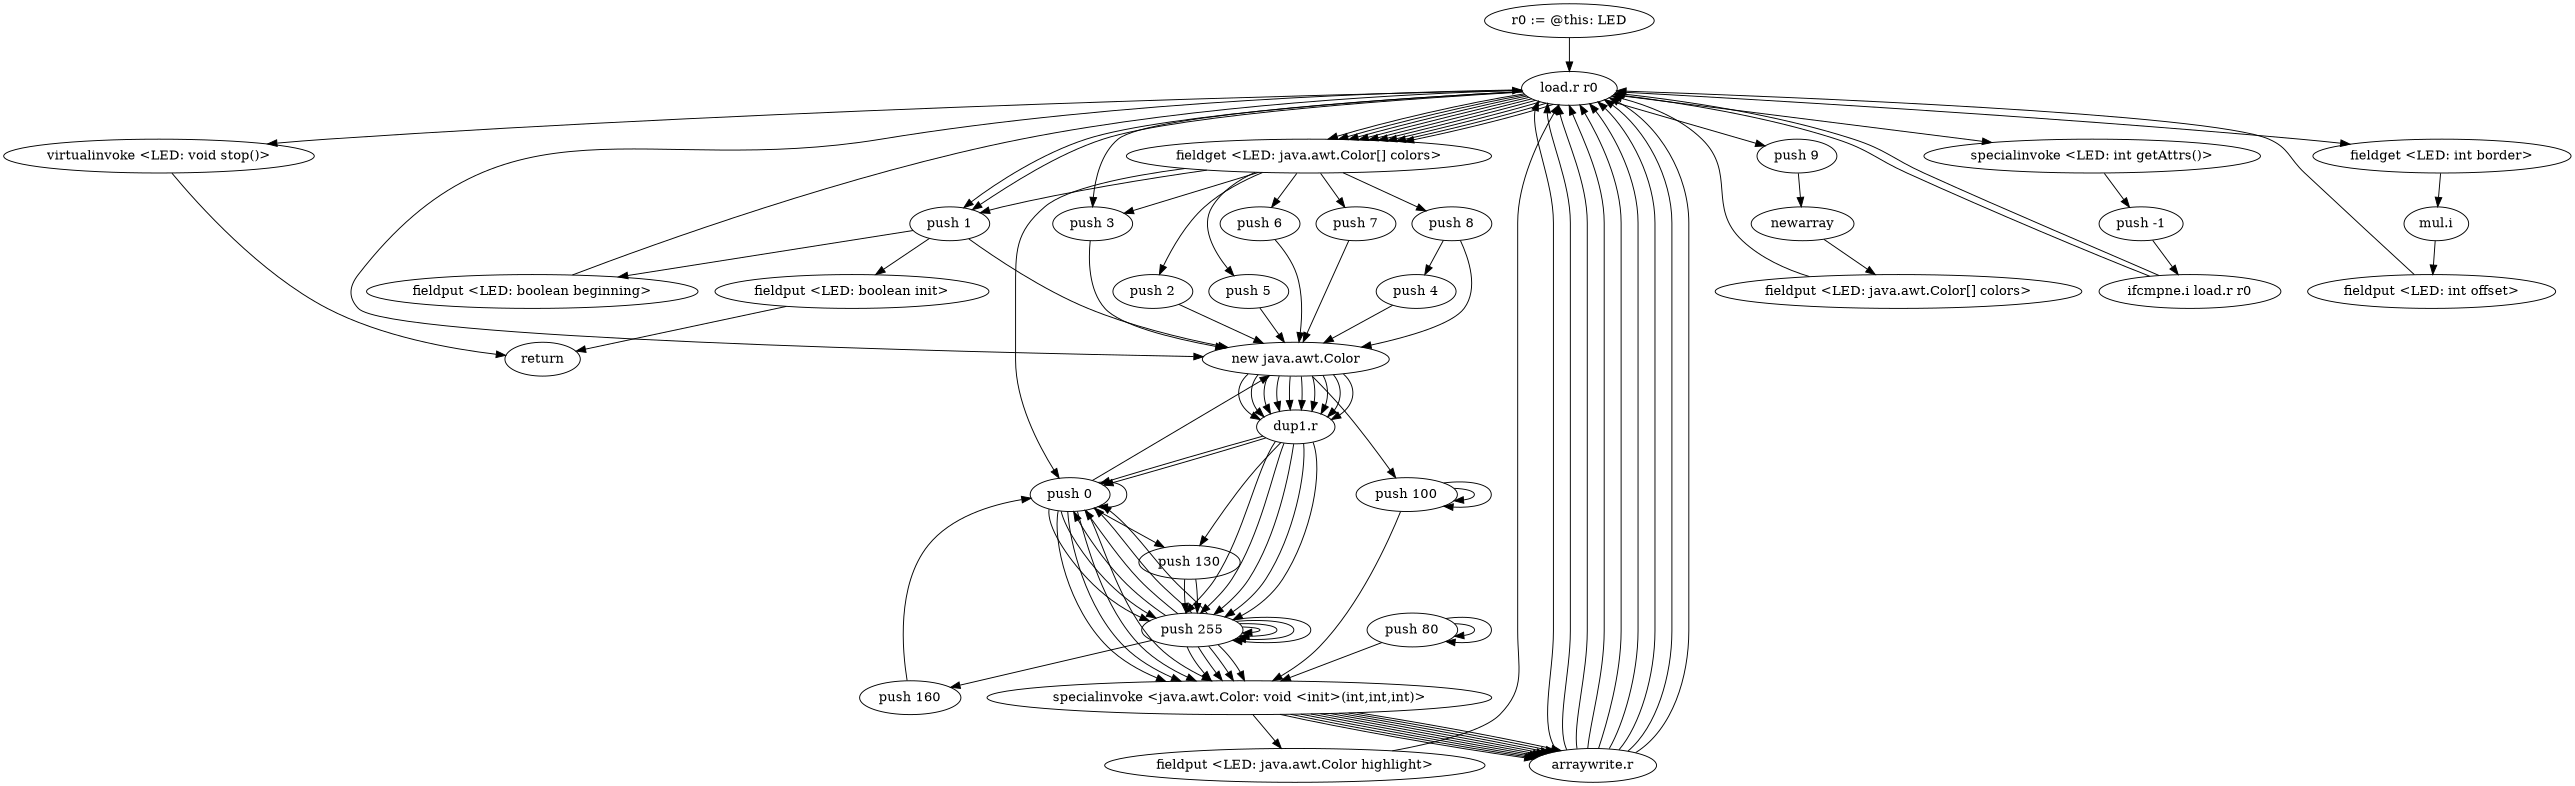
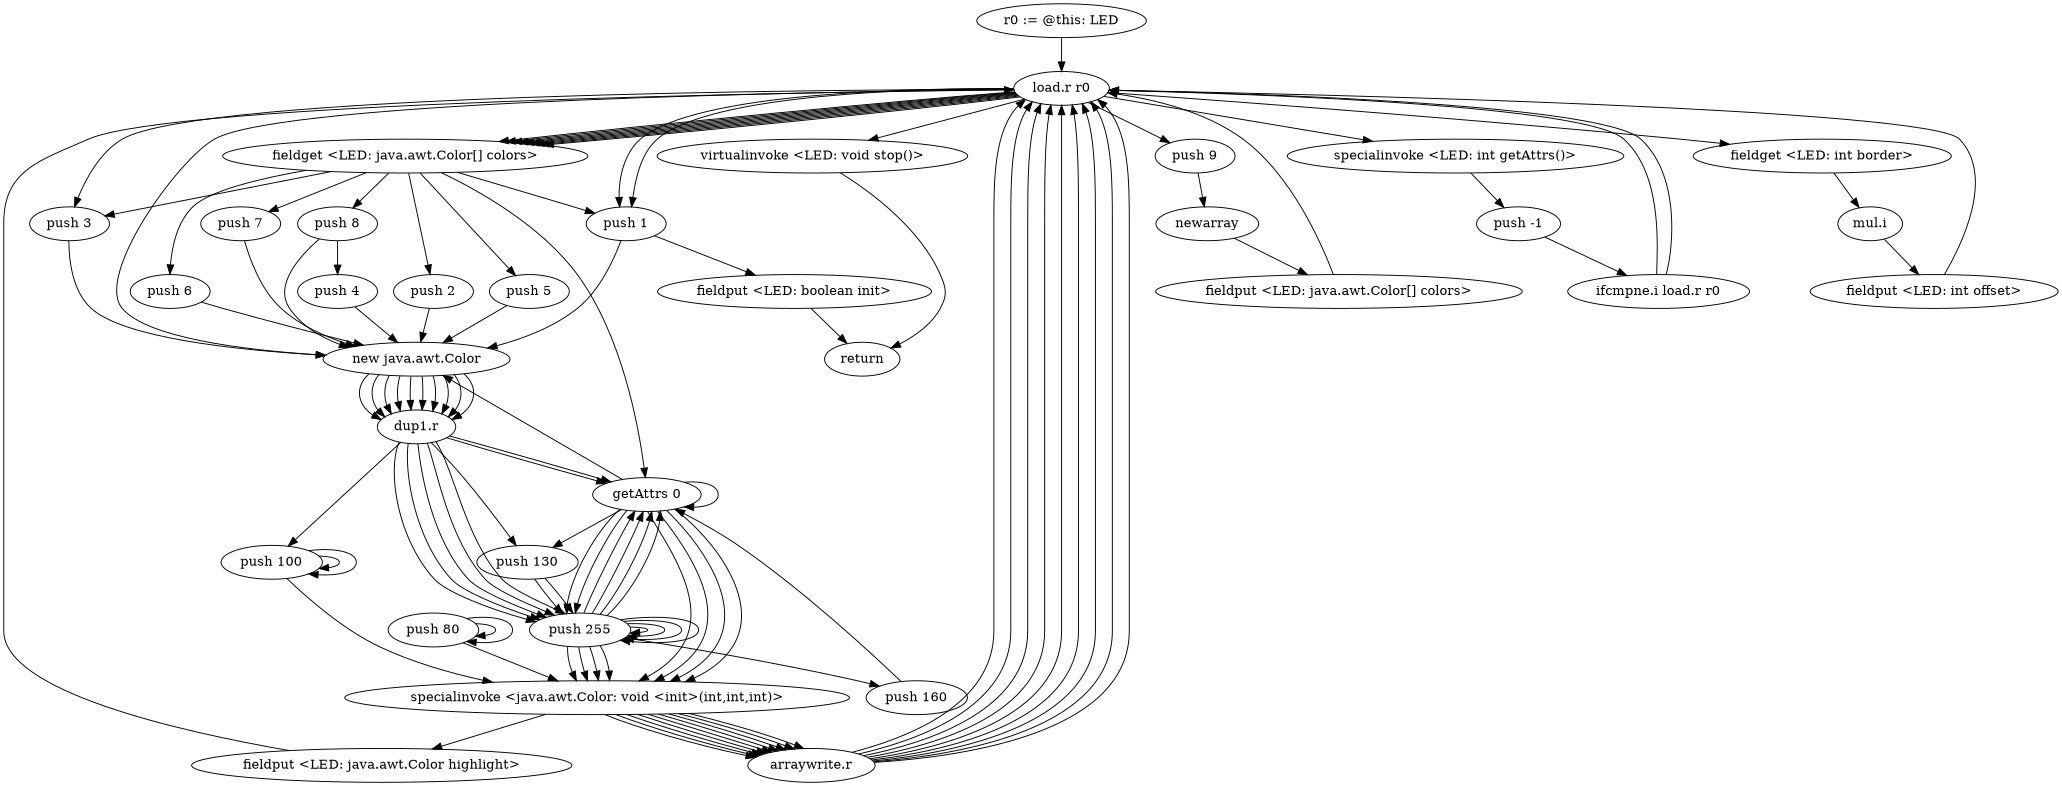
(532, 291) -> none
(1353, 421) -> (348, 491)
(1070, 495) -> (647, 495)
